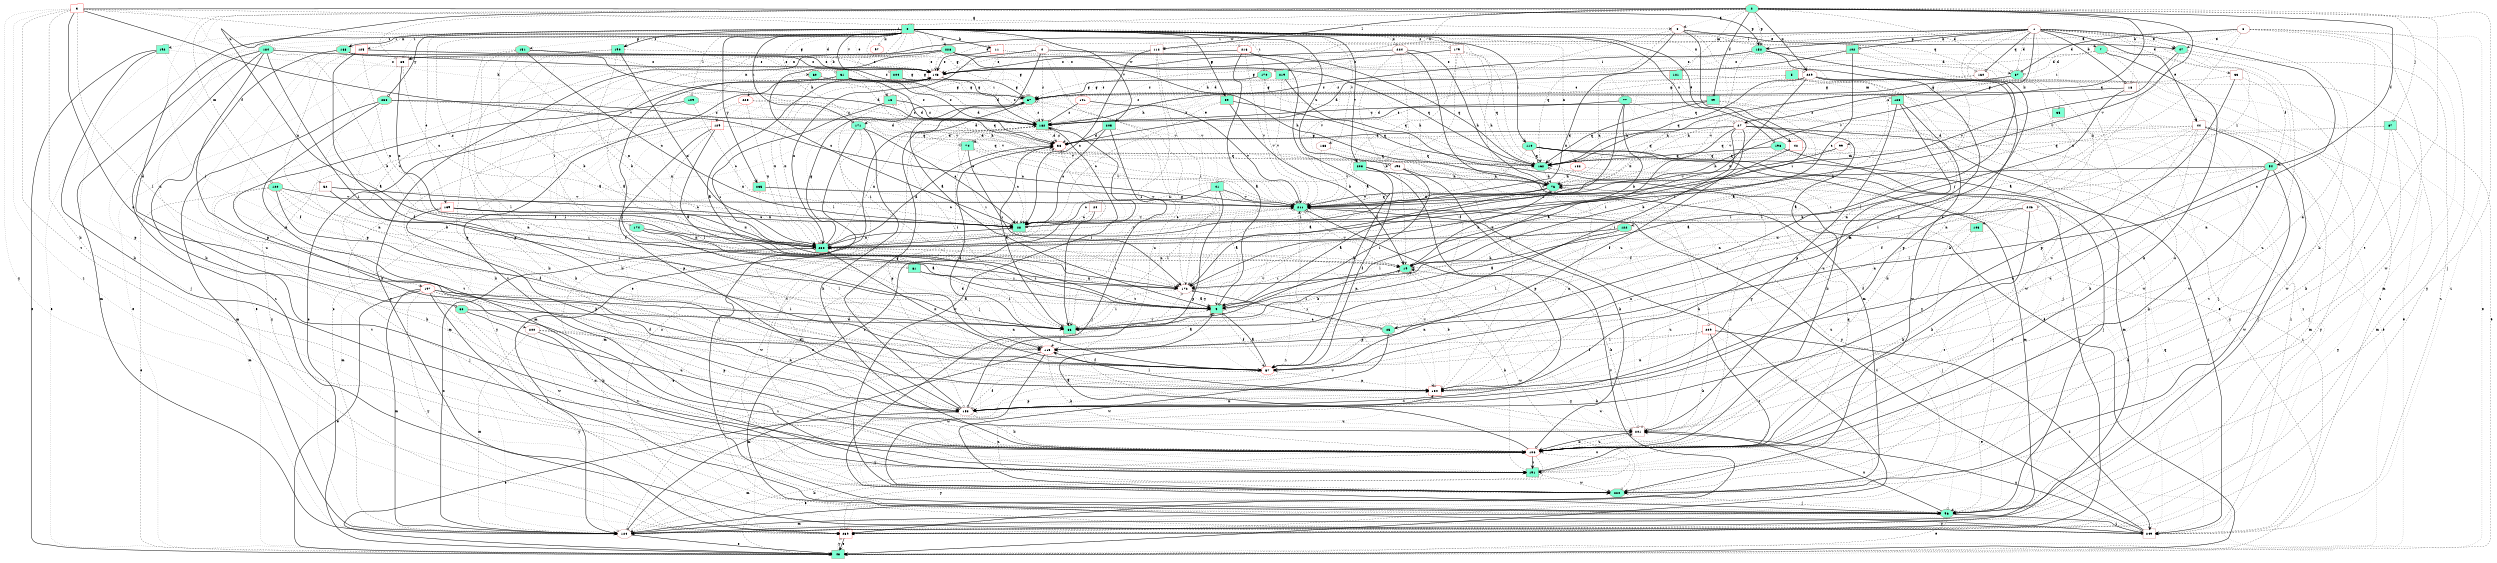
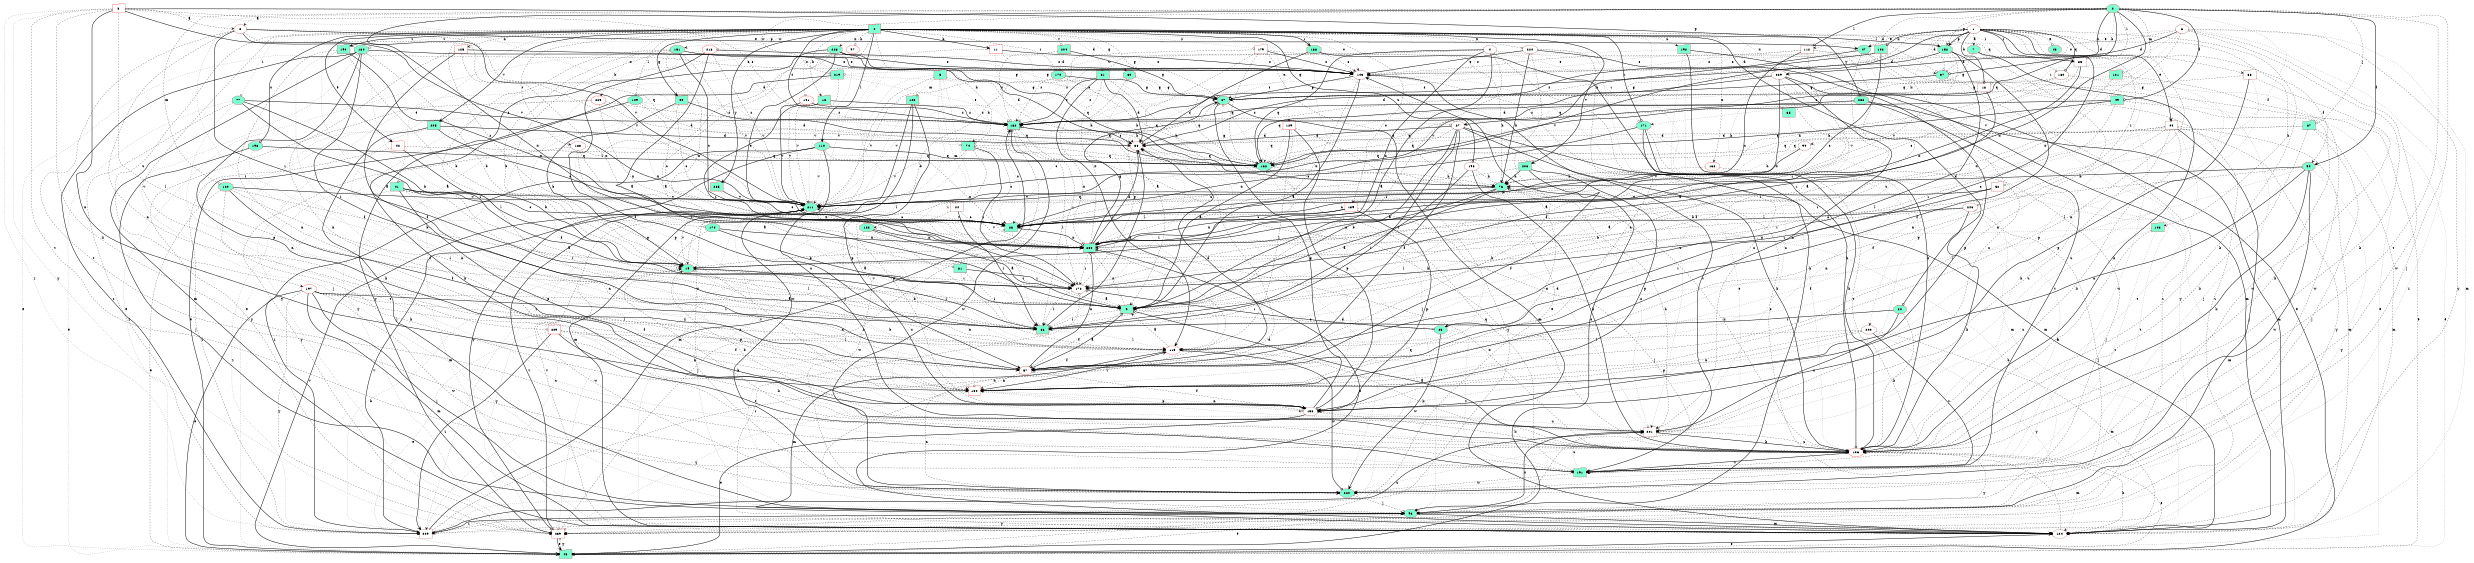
none -> (2055, 50)
(975, 116) -> (1062, 61)
(1057, 134) -> (1078, 130)
